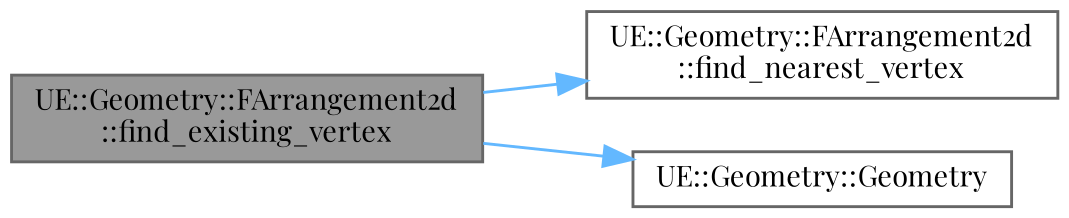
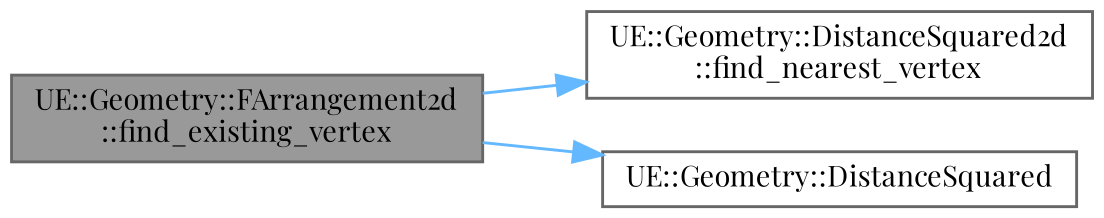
(822, 55) -> (840, 55)
(822, 179) -> (840, 179)
